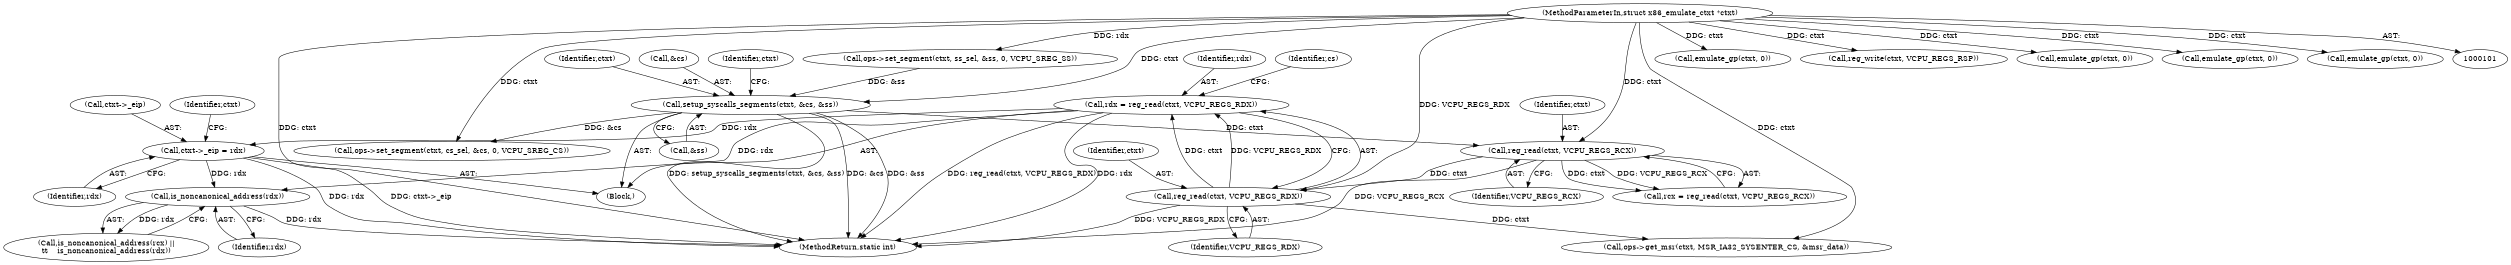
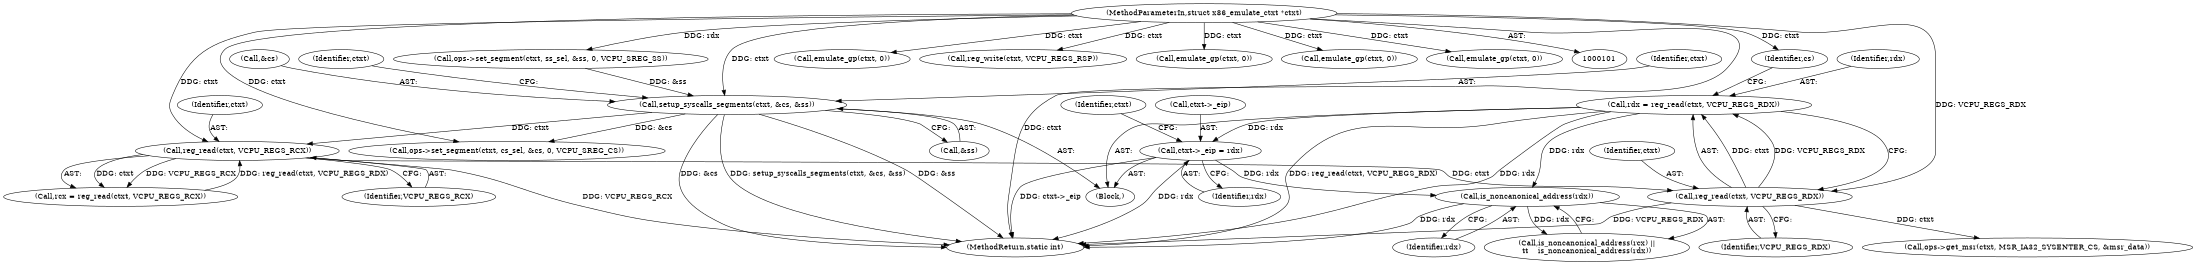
(1768, 137) -> (1557, 19)
(1727, 174) -> (314, 174)
